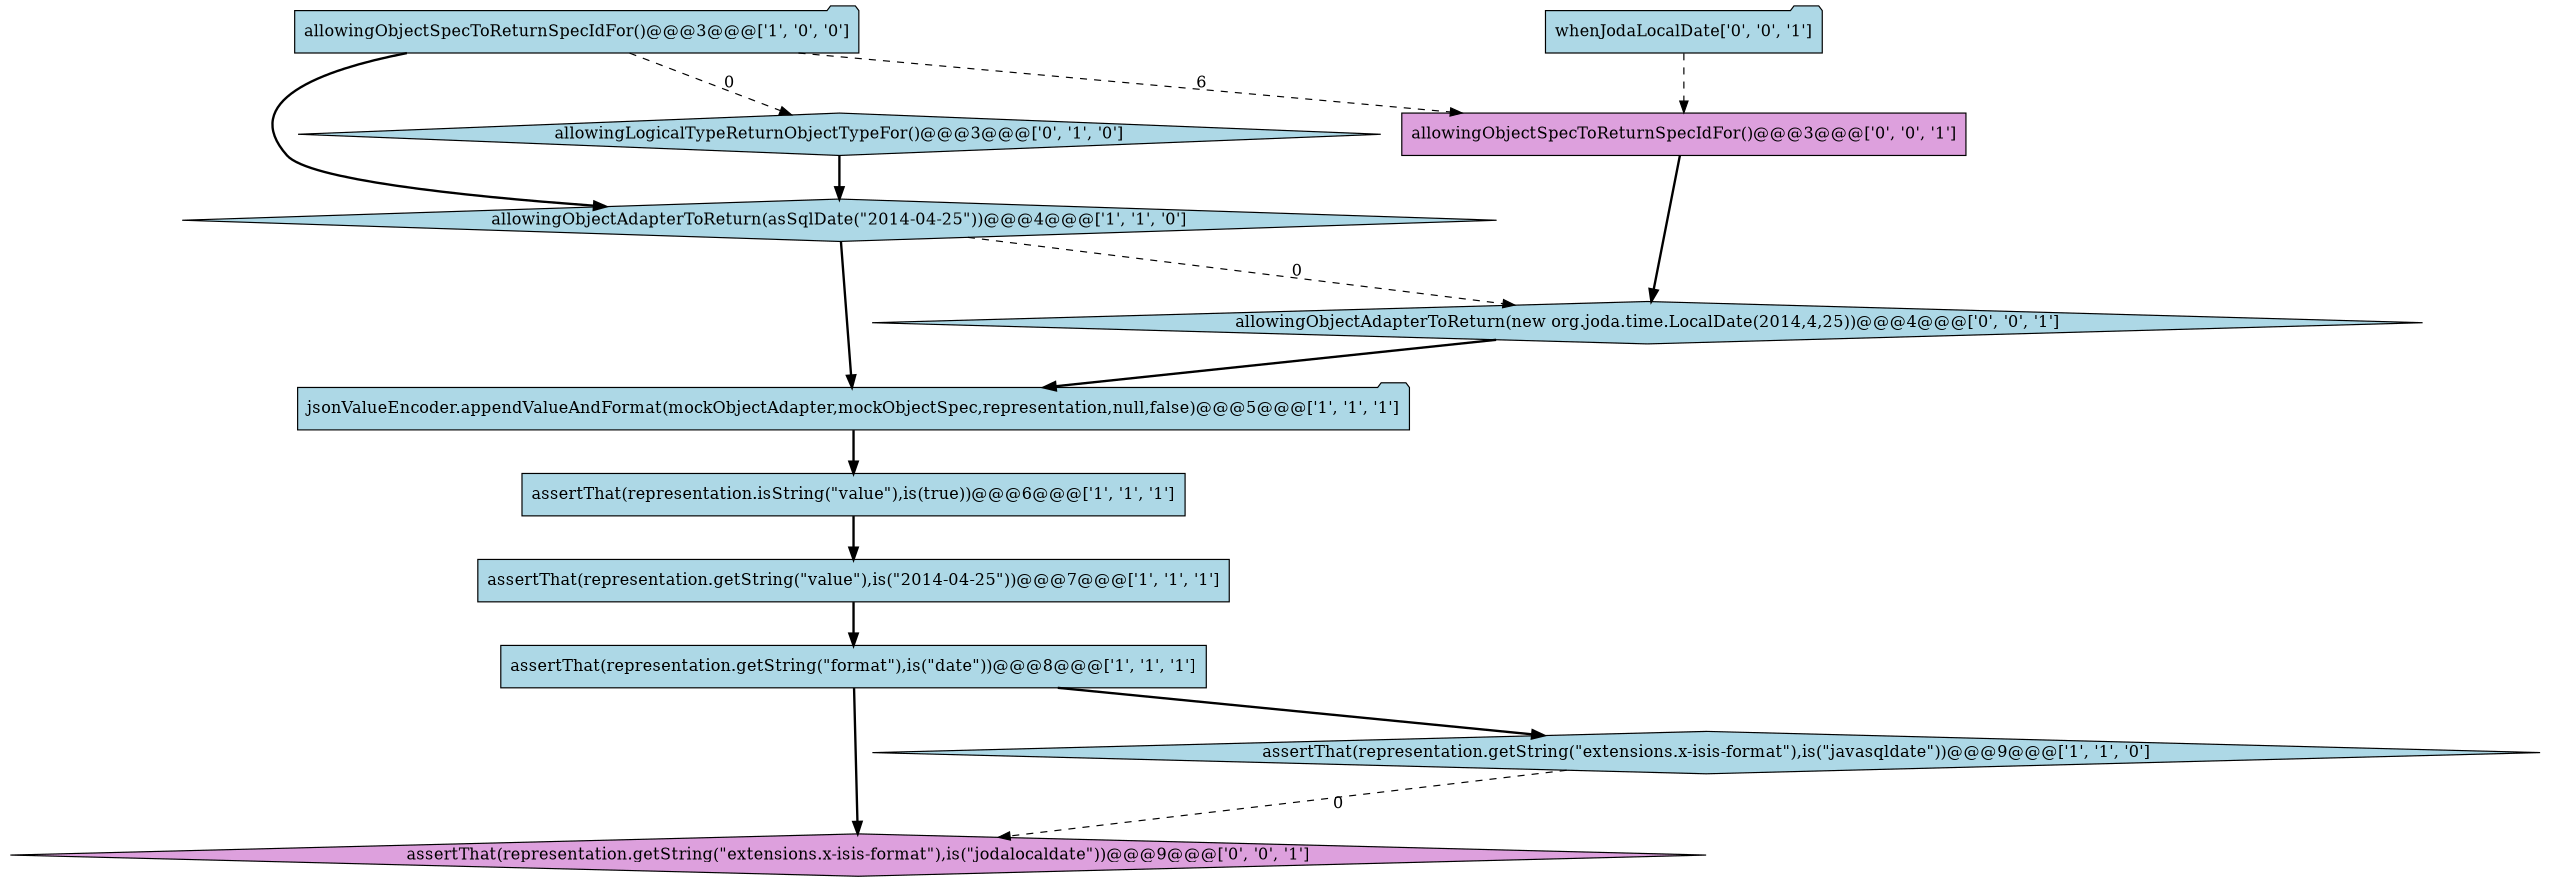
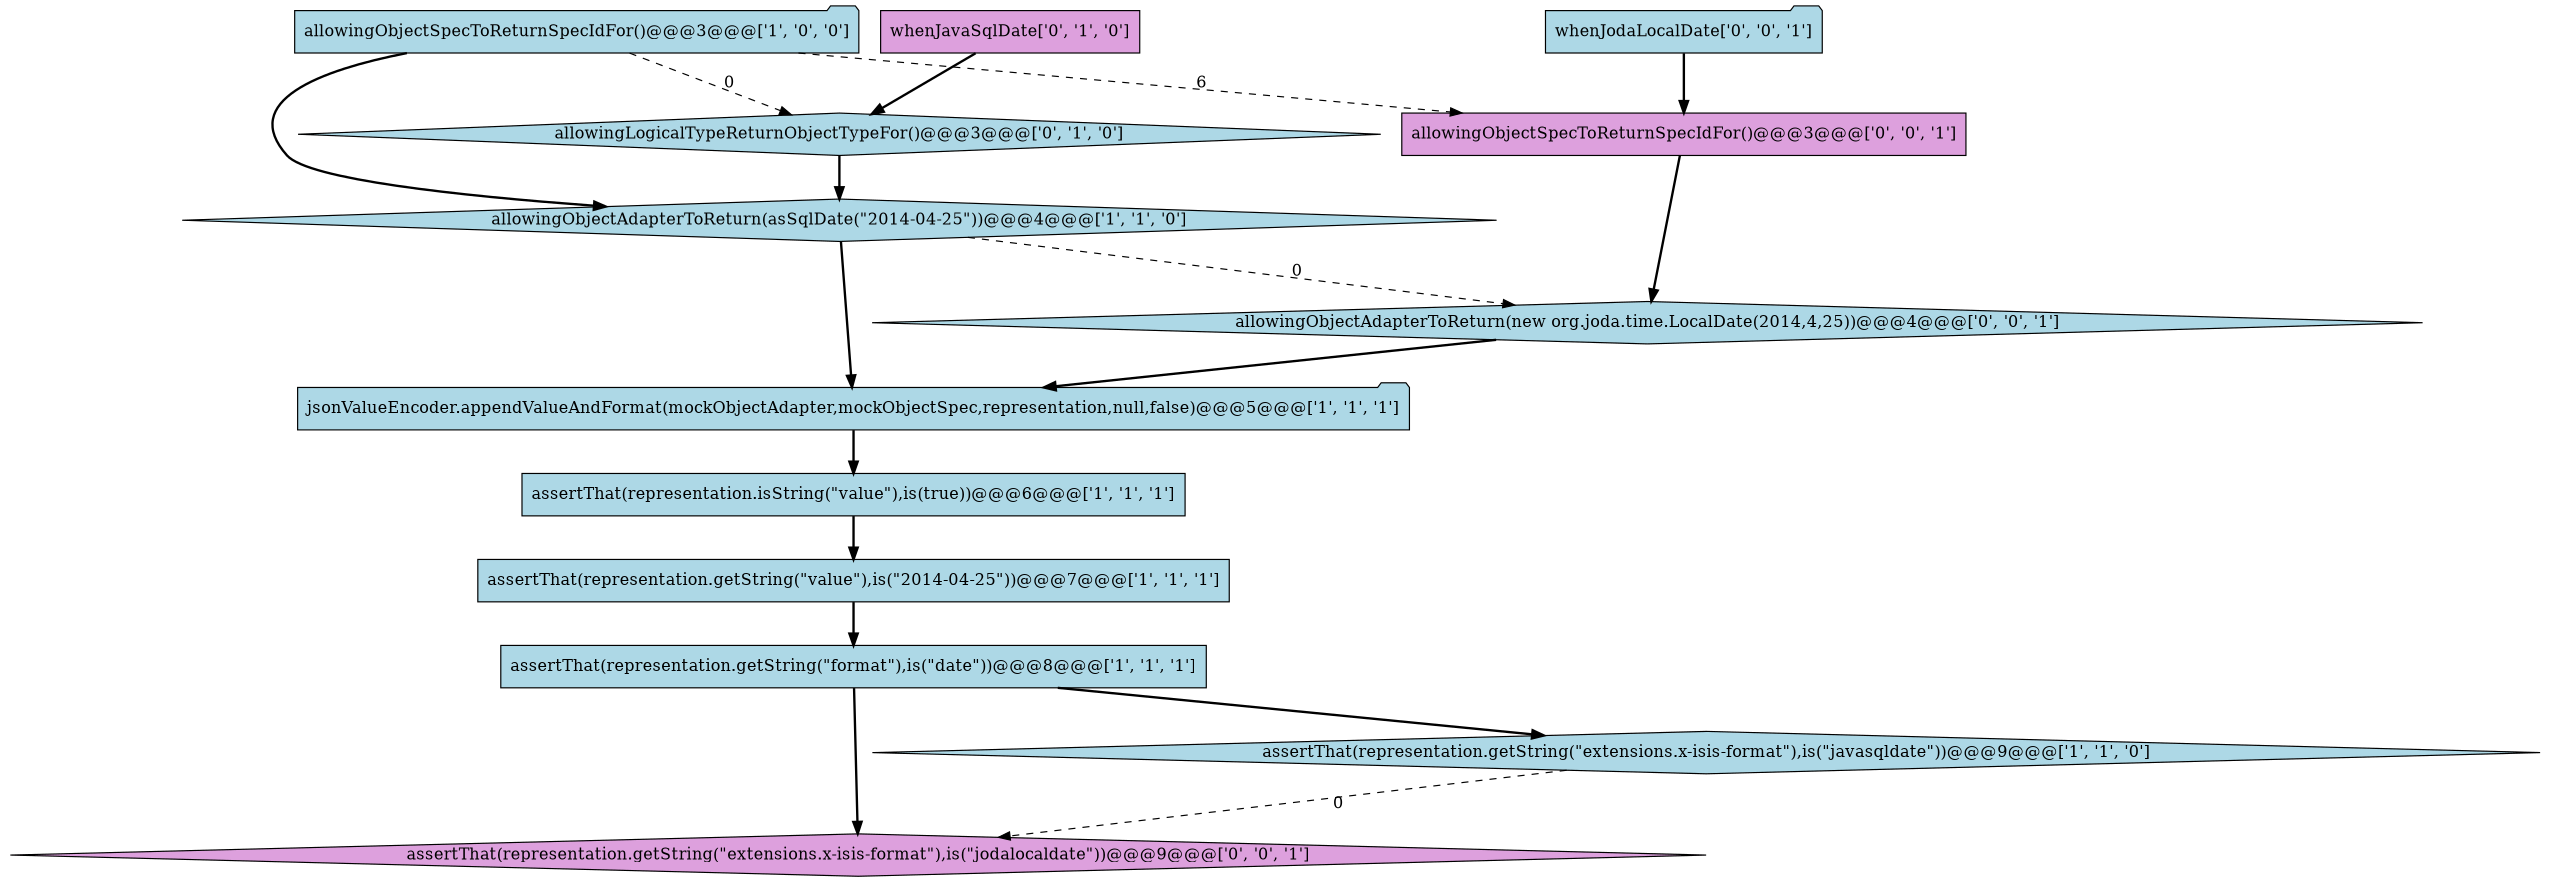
none -> (1010, 32)
(1684, 77) -> (1684, 77)
